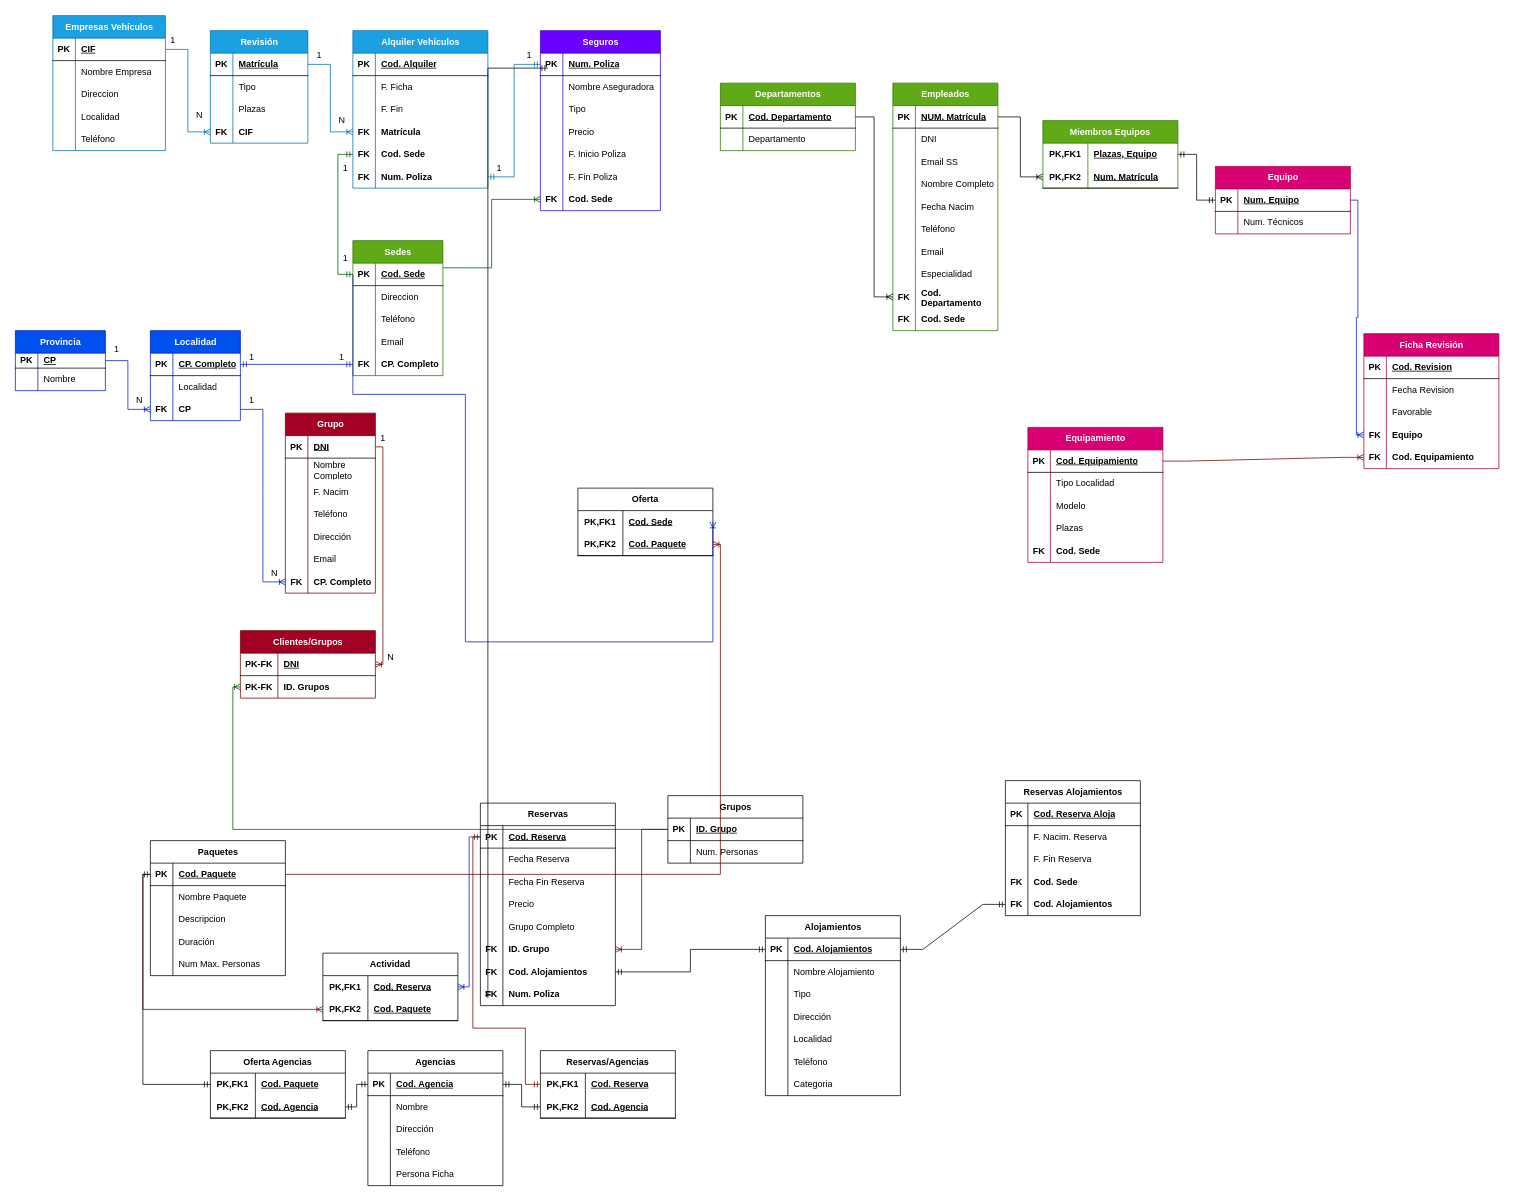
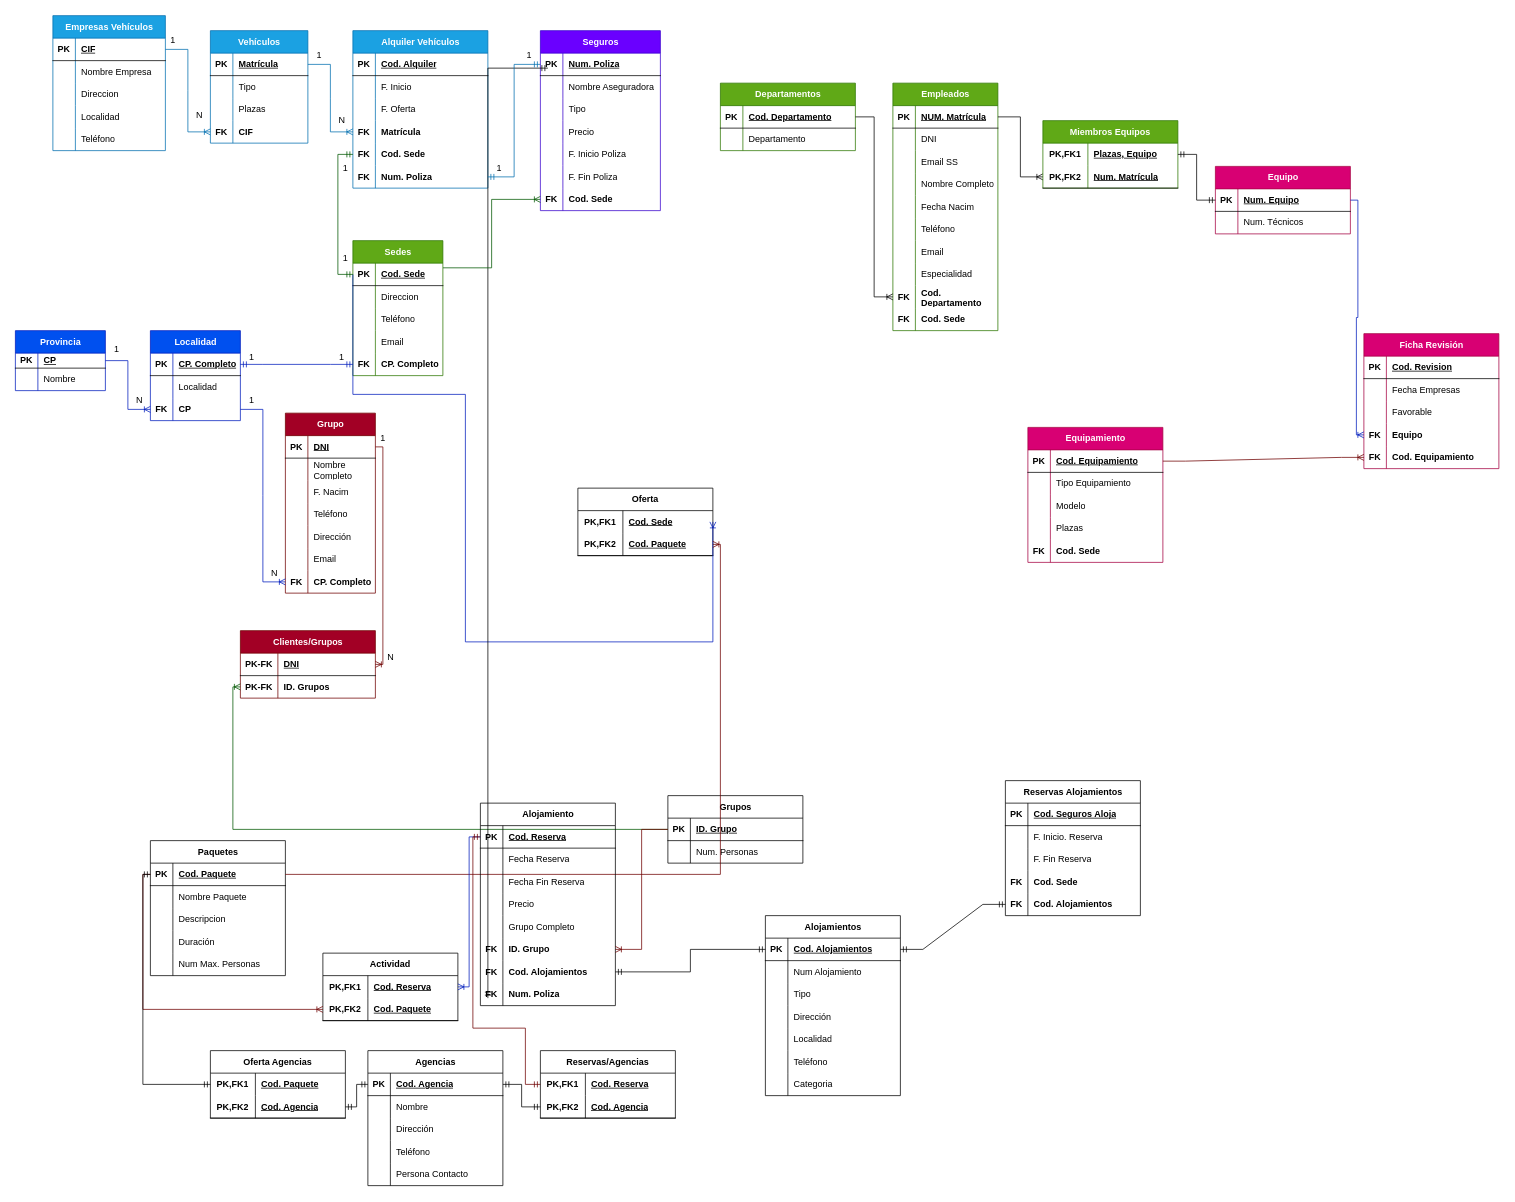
(260, 42) -> (260, 42)
(398, 87) -> (399, 87)
(393, 109) -> (402, 109)
(1424, 390) -> (1426, 390)
(1087, 483) -> (1095, 483)
(548, 814) -> (548, 814)
(1075, 814) -> (1075, 814)
(1071, 837) -> (1072, 837)
(836, 972) -> (828, 972)
(427, 1174) -> (436, 1174)
